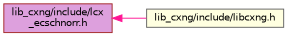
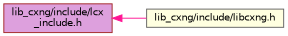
(58, 18) -> (58, 18)
